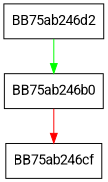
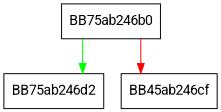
(54, 51) -> (83, 51)
(54, 161) -> (169, 91)
